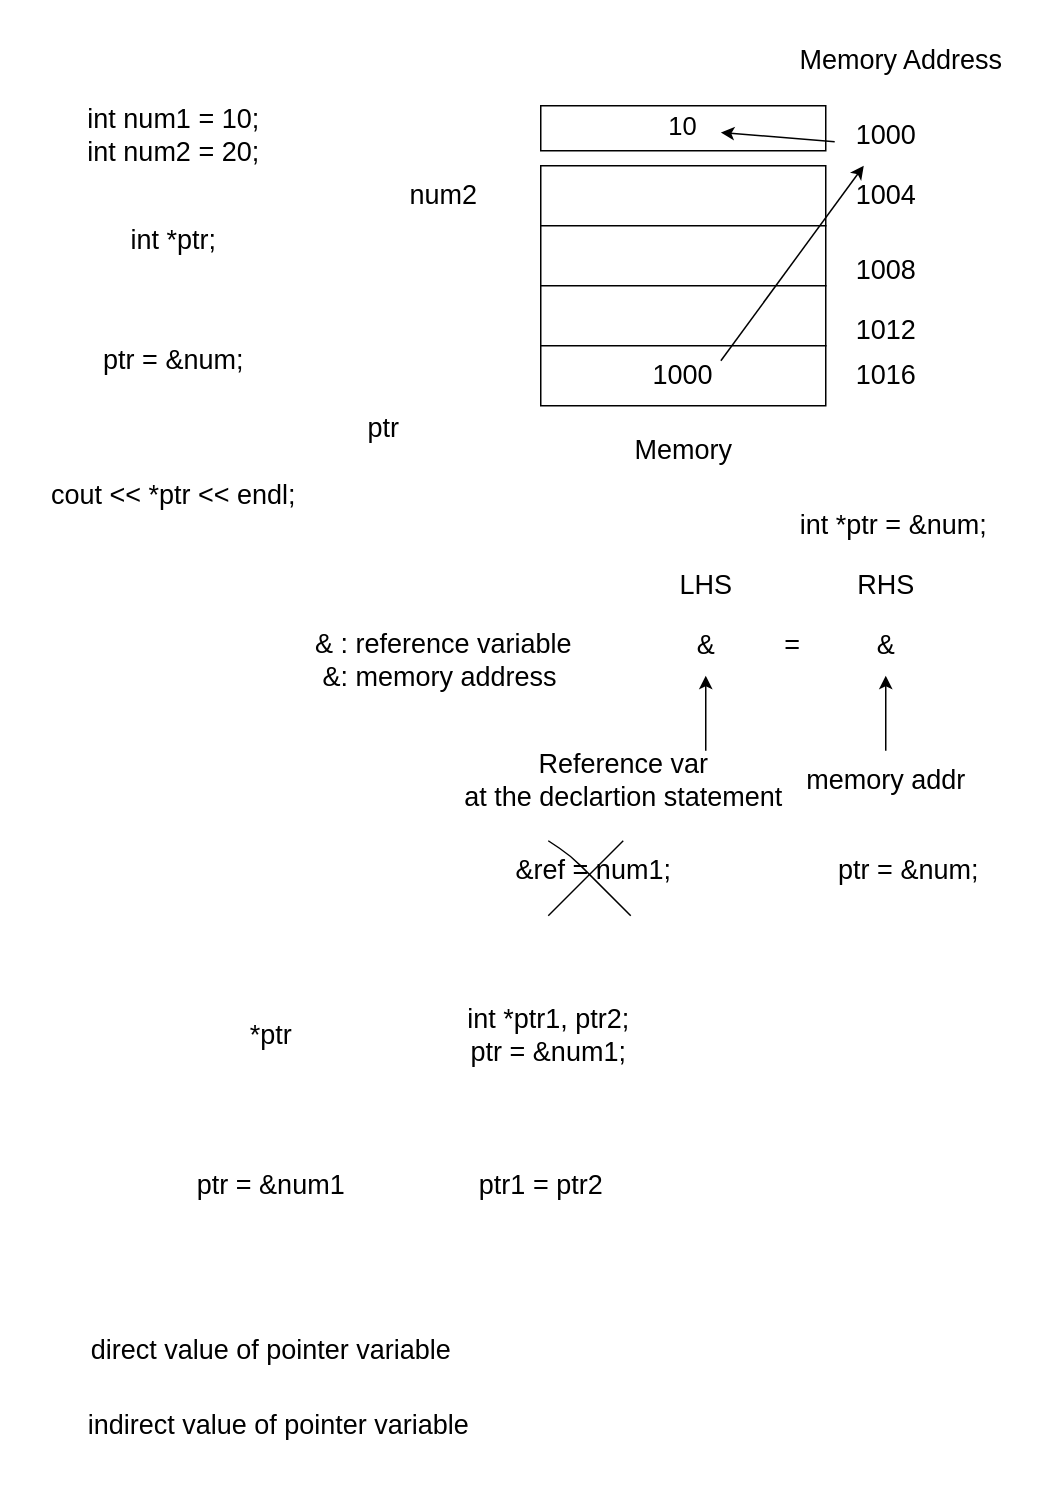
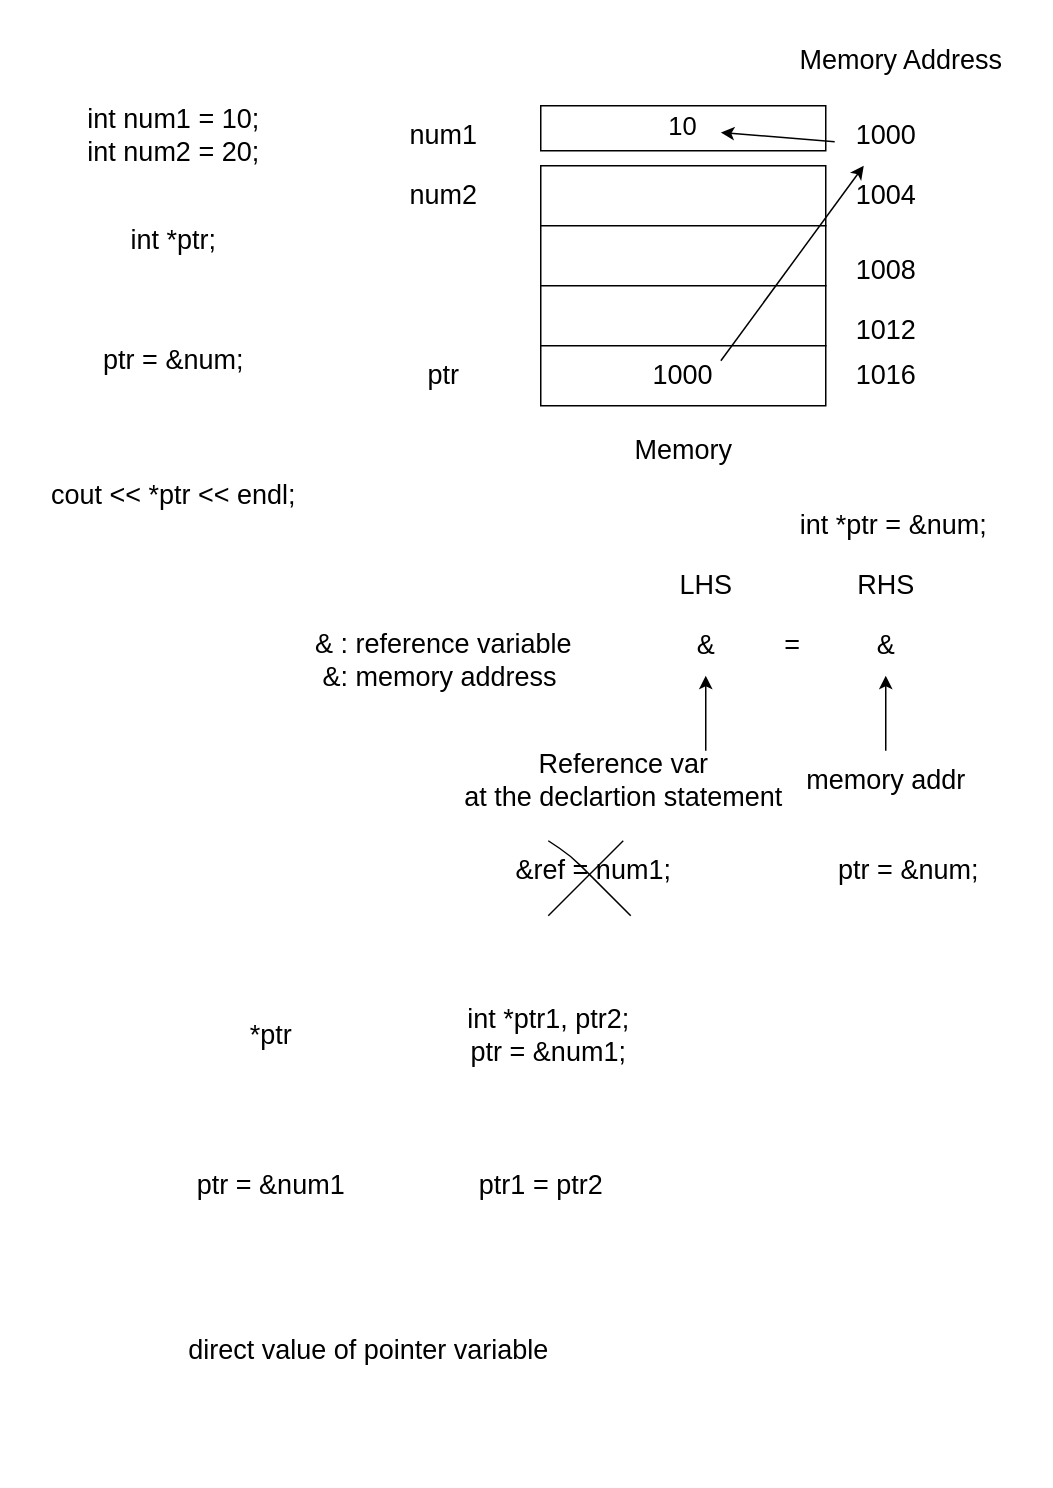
none -> (443, 136)
(383, 428) -> (443, 376)
(271, 1351) -> (368, 1351)
(278, 1426) -> none
